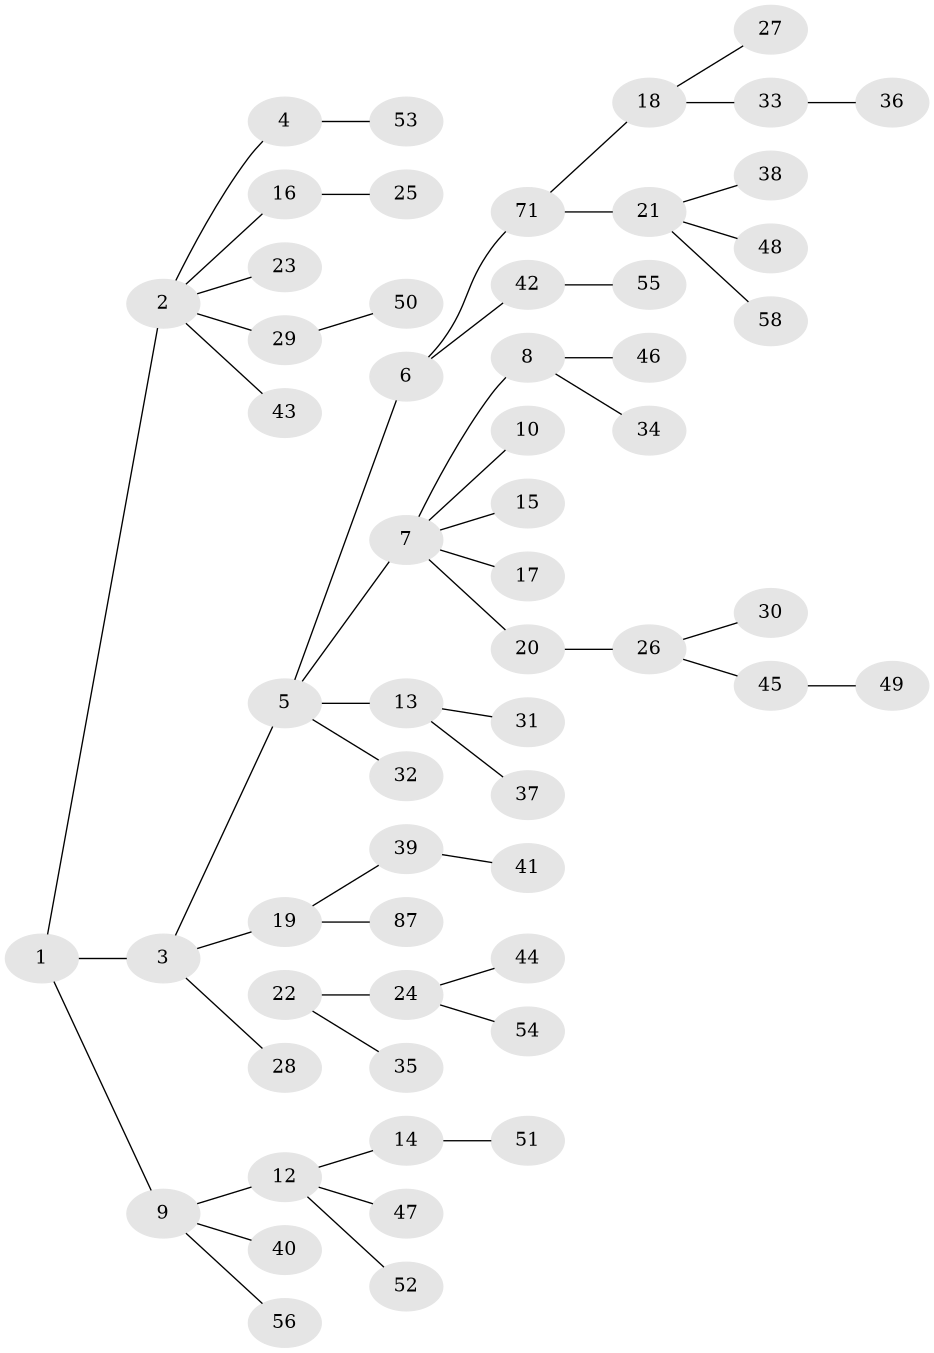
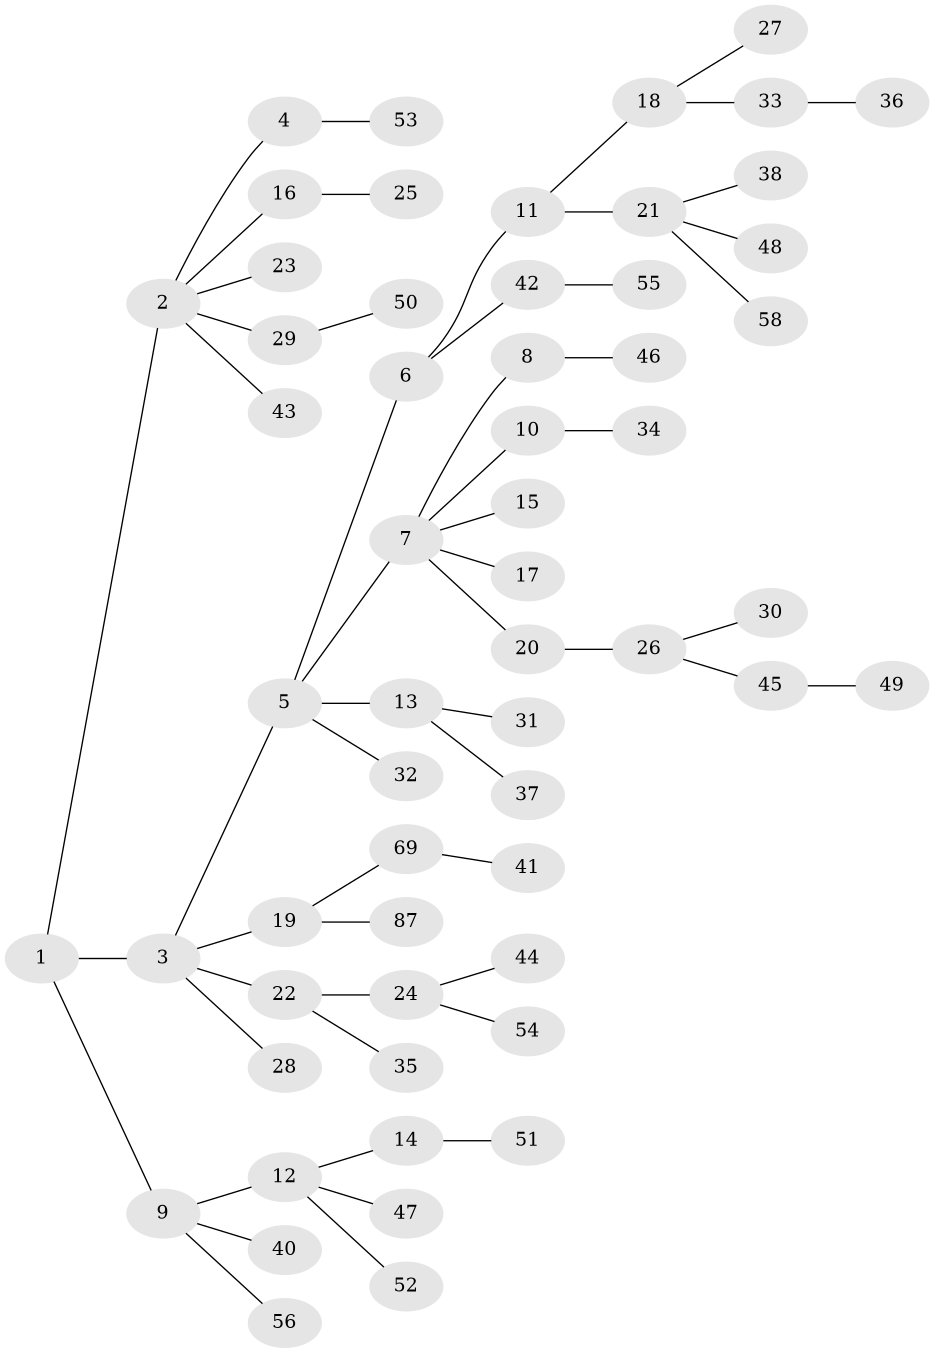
(528, 212) -> (528, 212)
(589, 394) -> (589, 431)
(406, 849) -> (406, 849)
none -> (224, 977)
